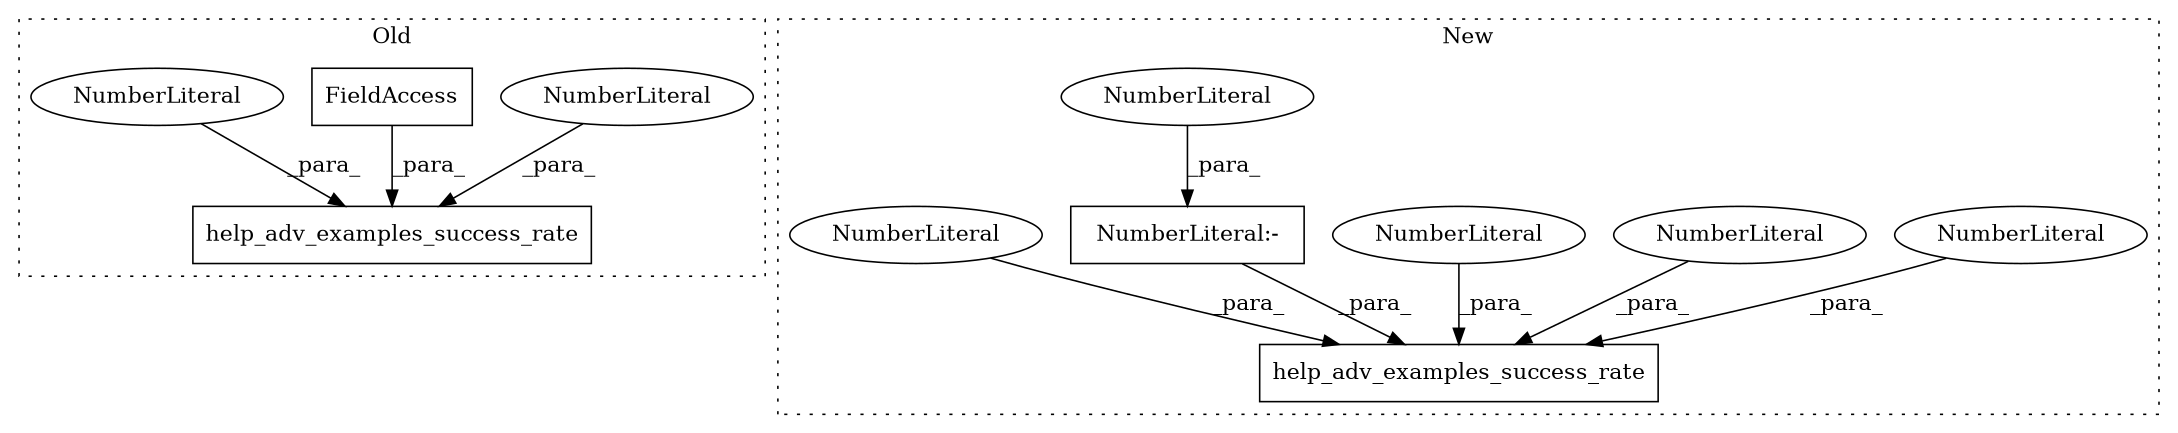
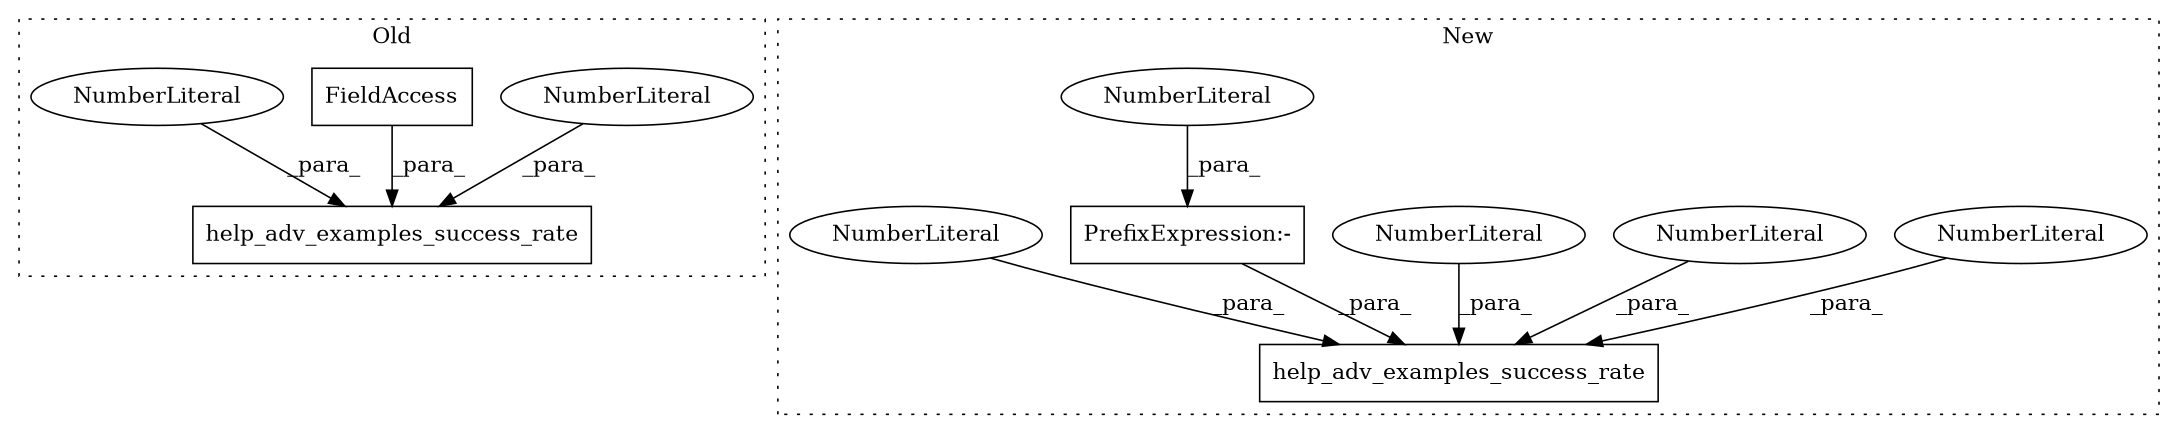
(1187, 235) -> (1187, 235)
